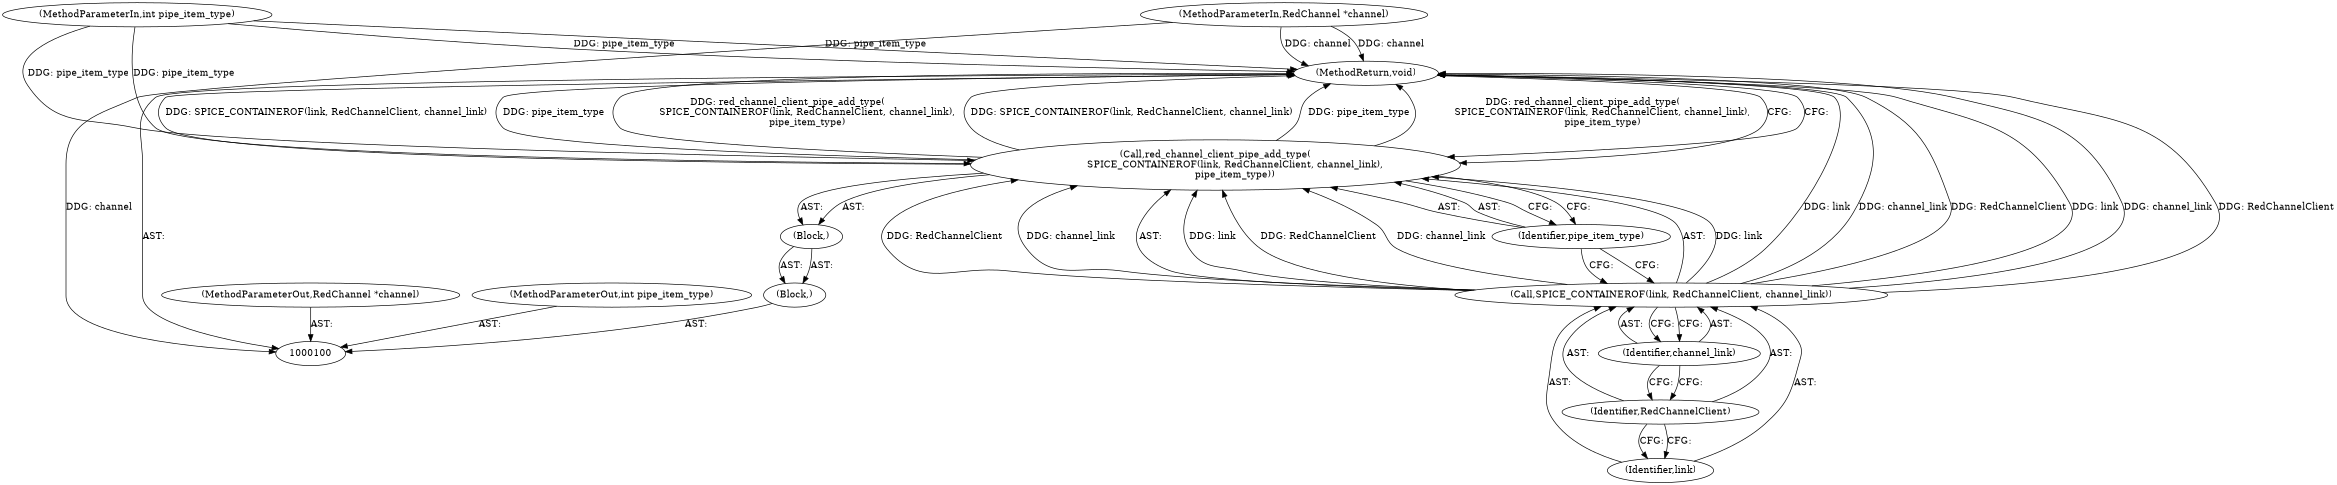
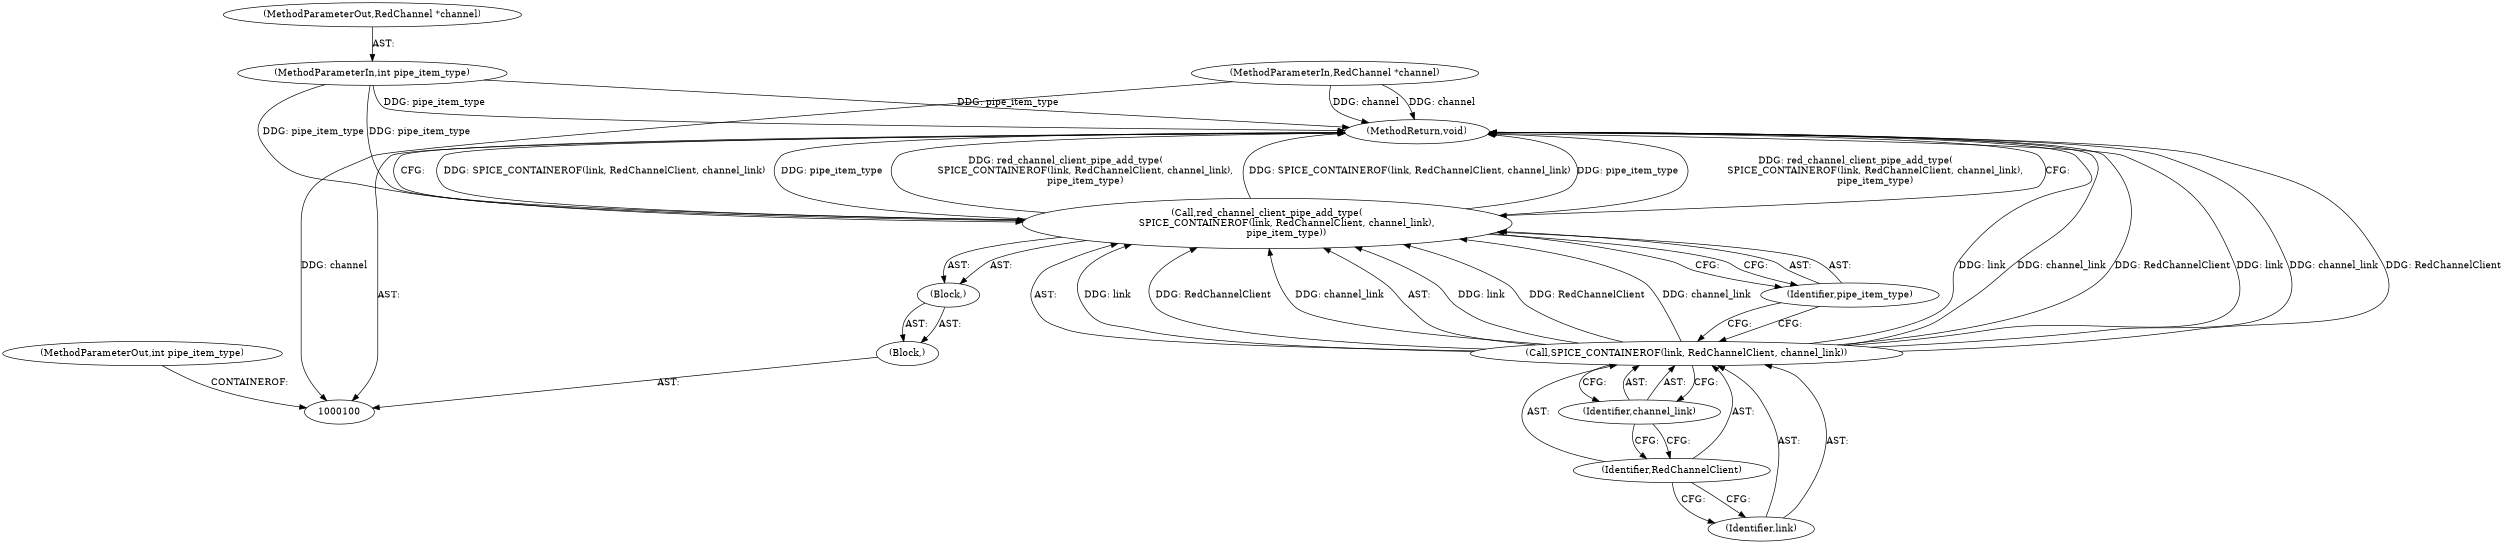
(311, 321) -> (372, 41)
(492, 324) -> (251, 383)
